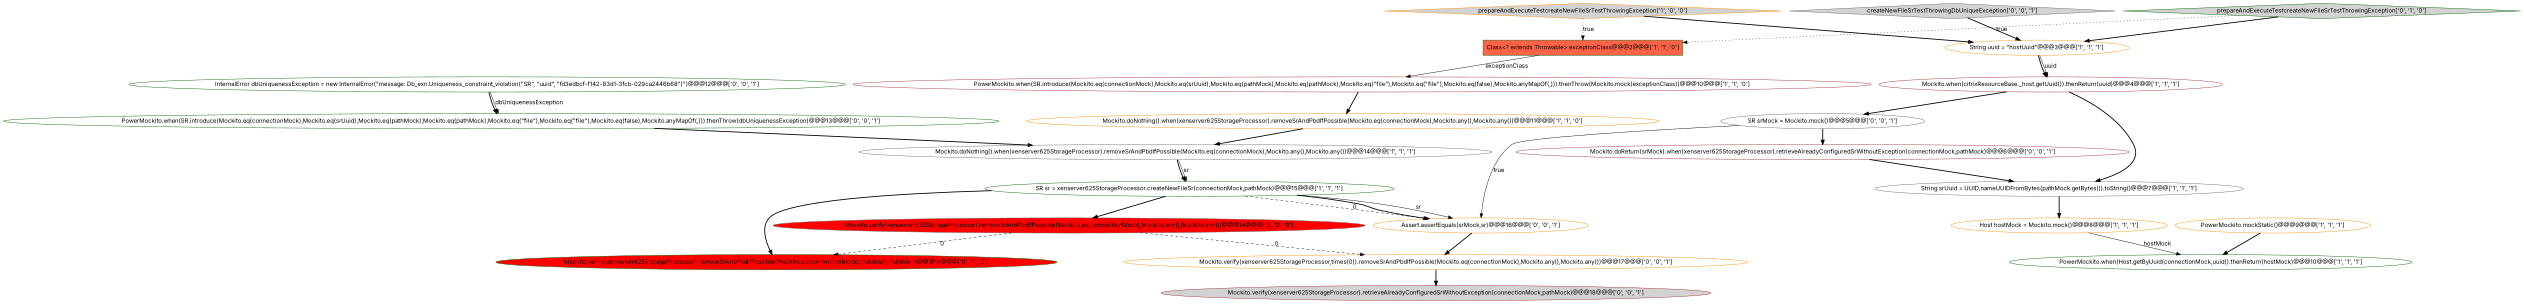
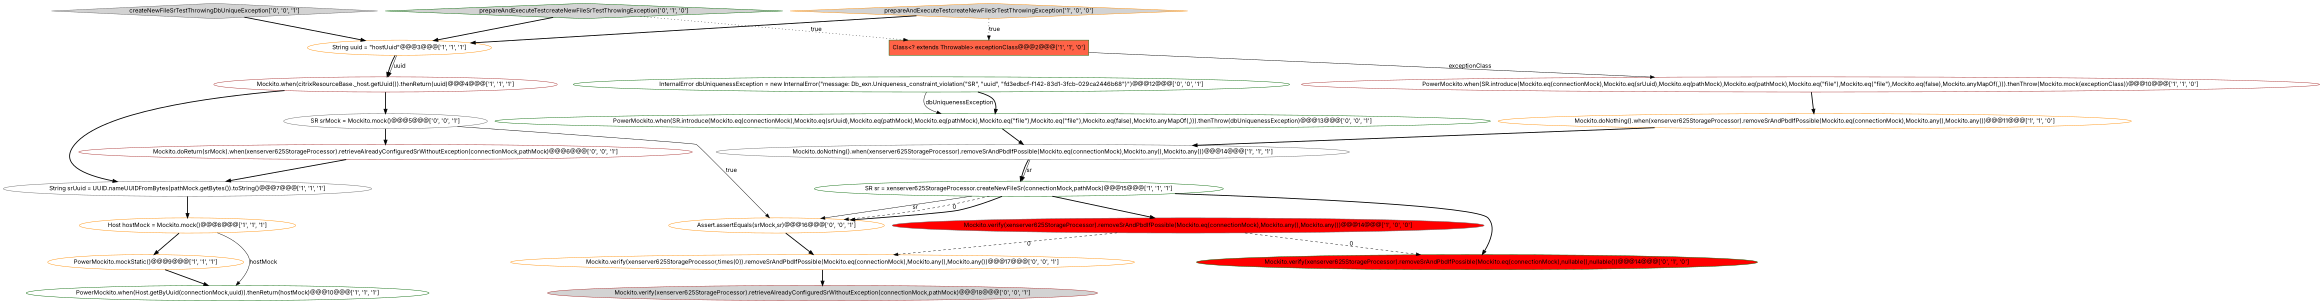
none -> (168, 242)
